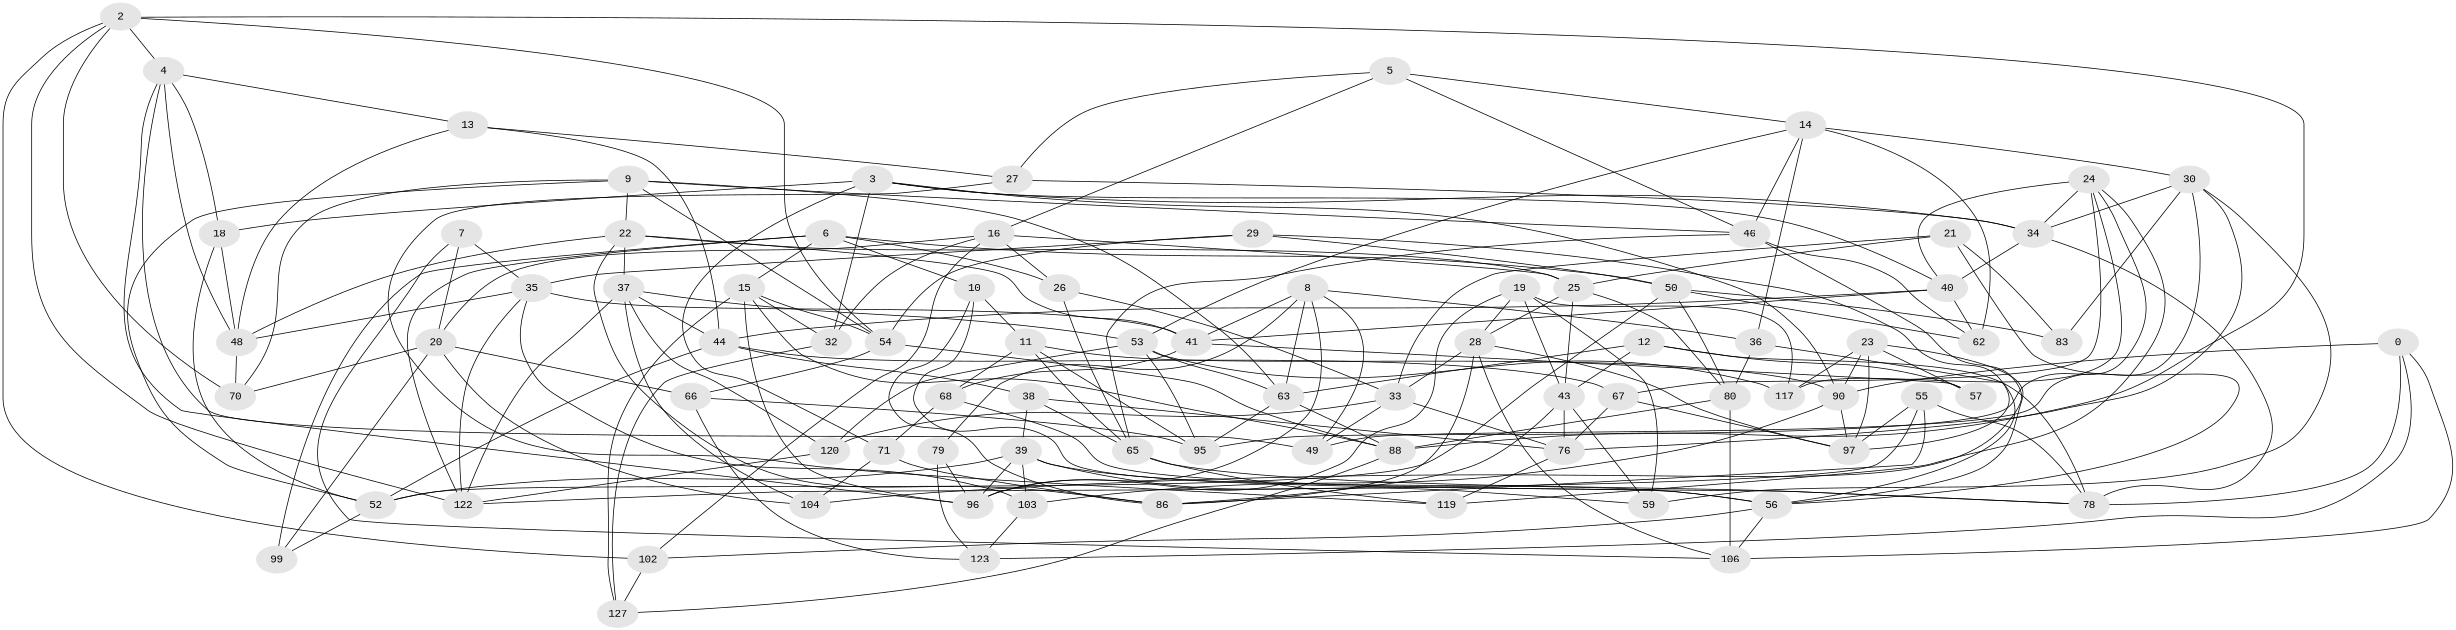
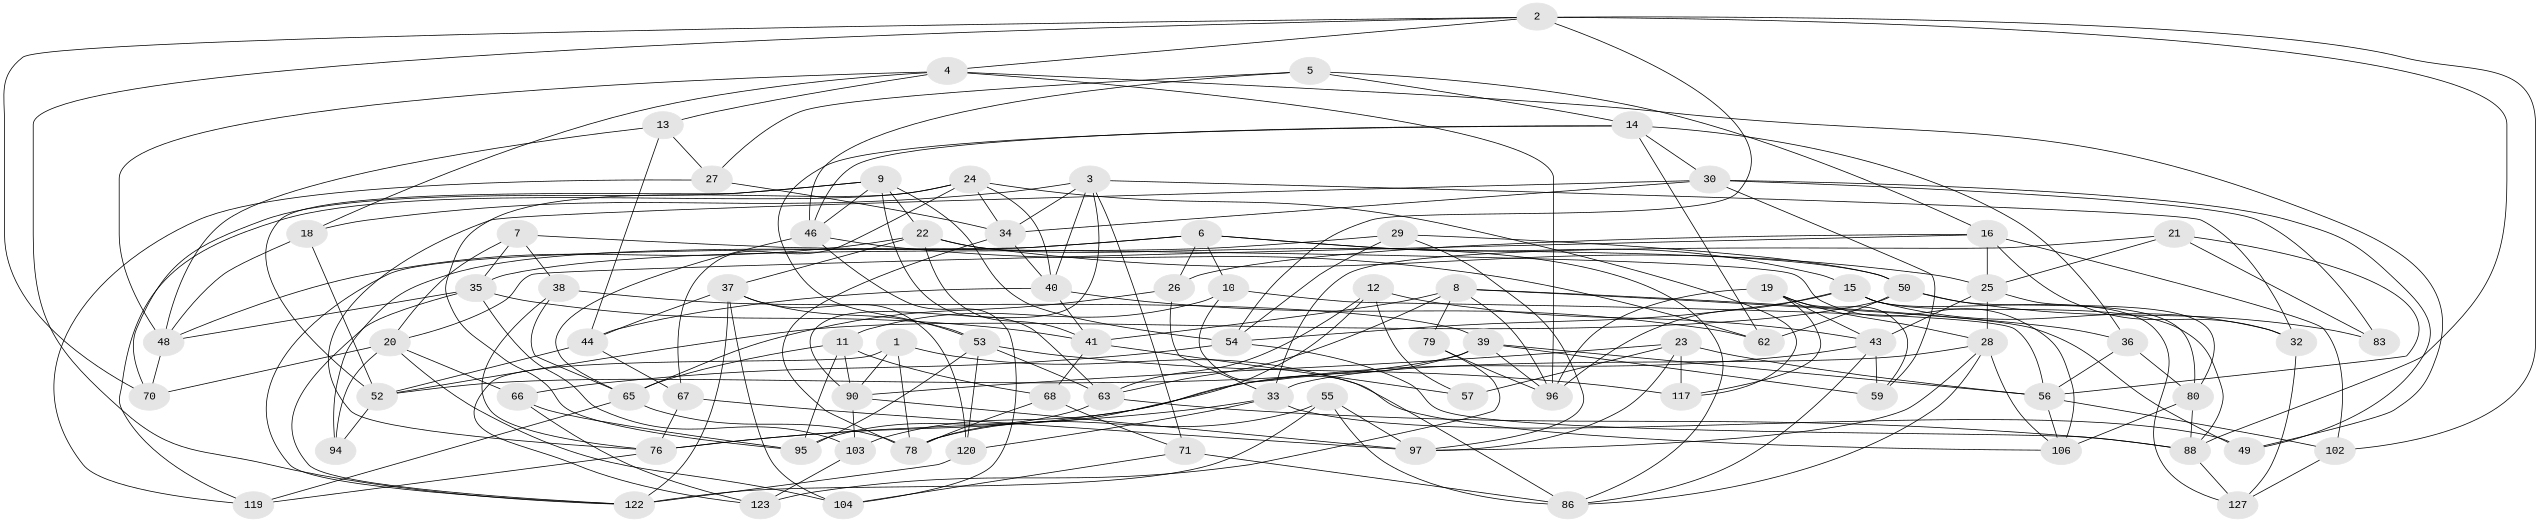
(2398, 342) -> (897, 342)
(874, 369) -> (540, 263)
(277, 560) -> (336, 451)
